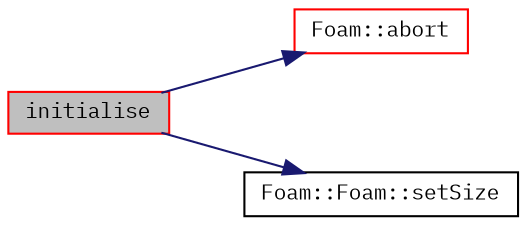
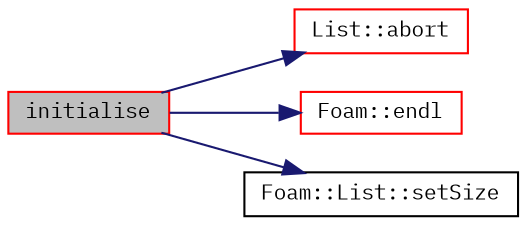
(381, 31) -> (381, 31)
none -> (381, 113)
(381, 194) -> (381, 194)
